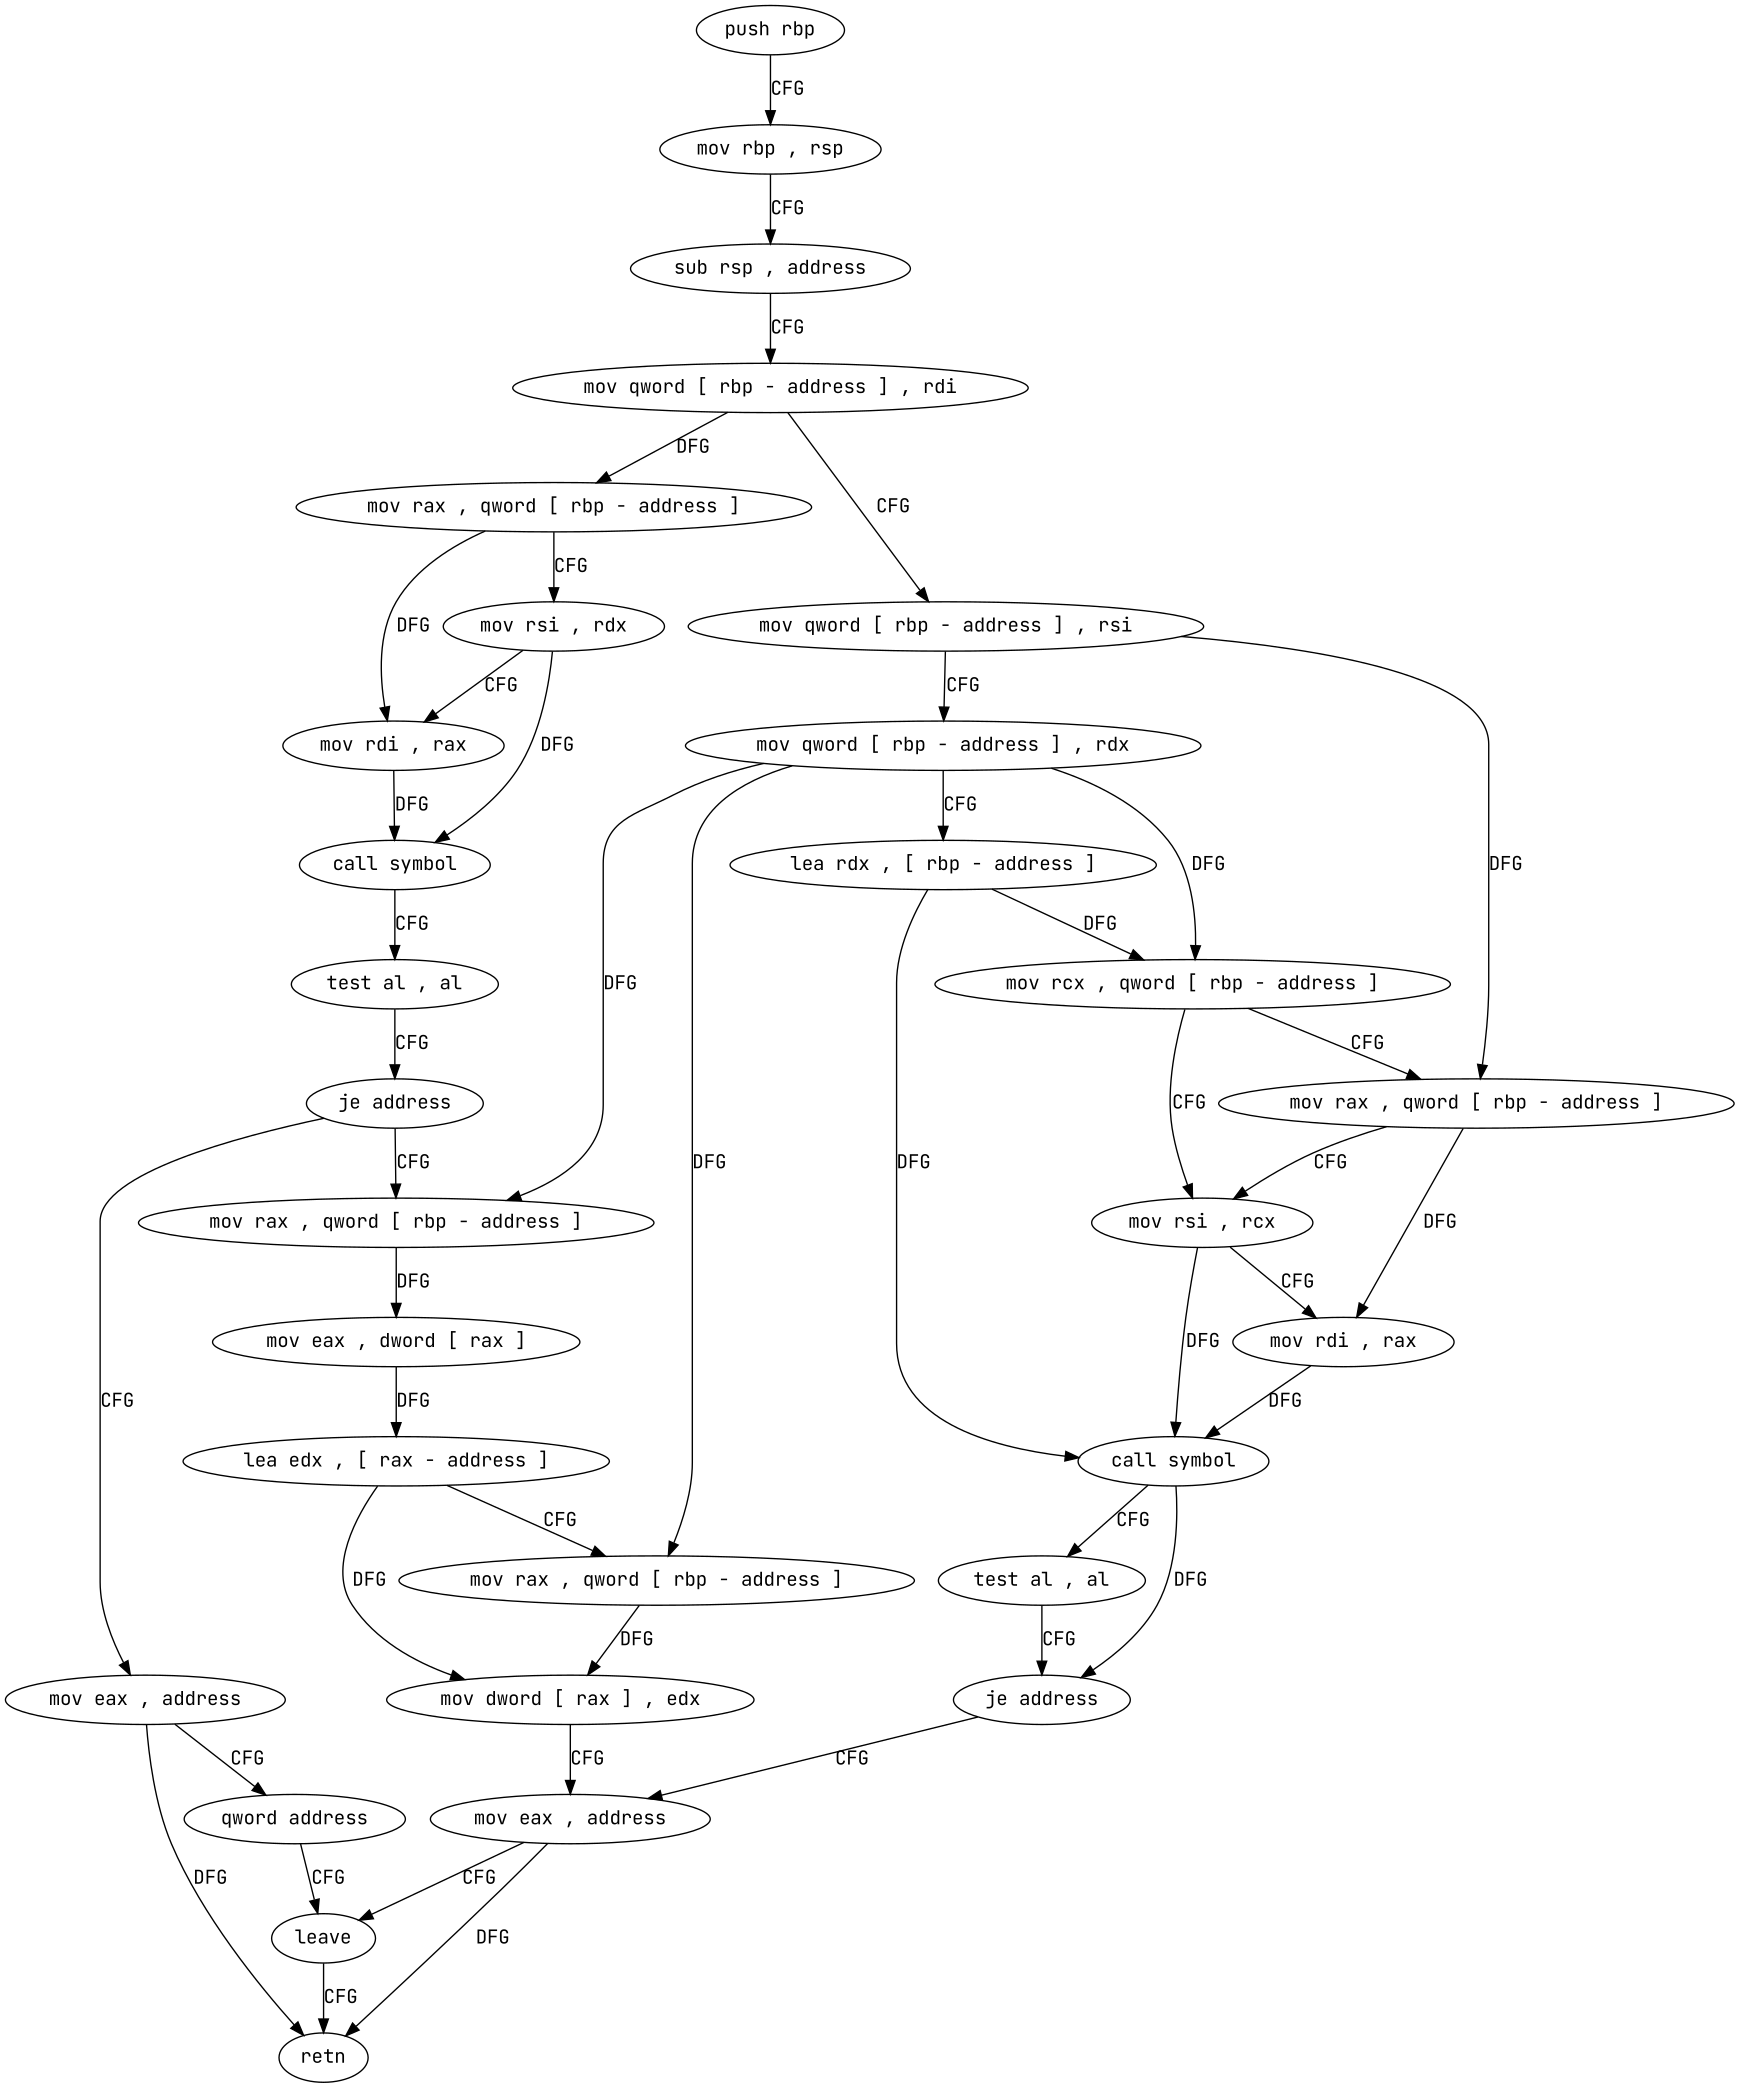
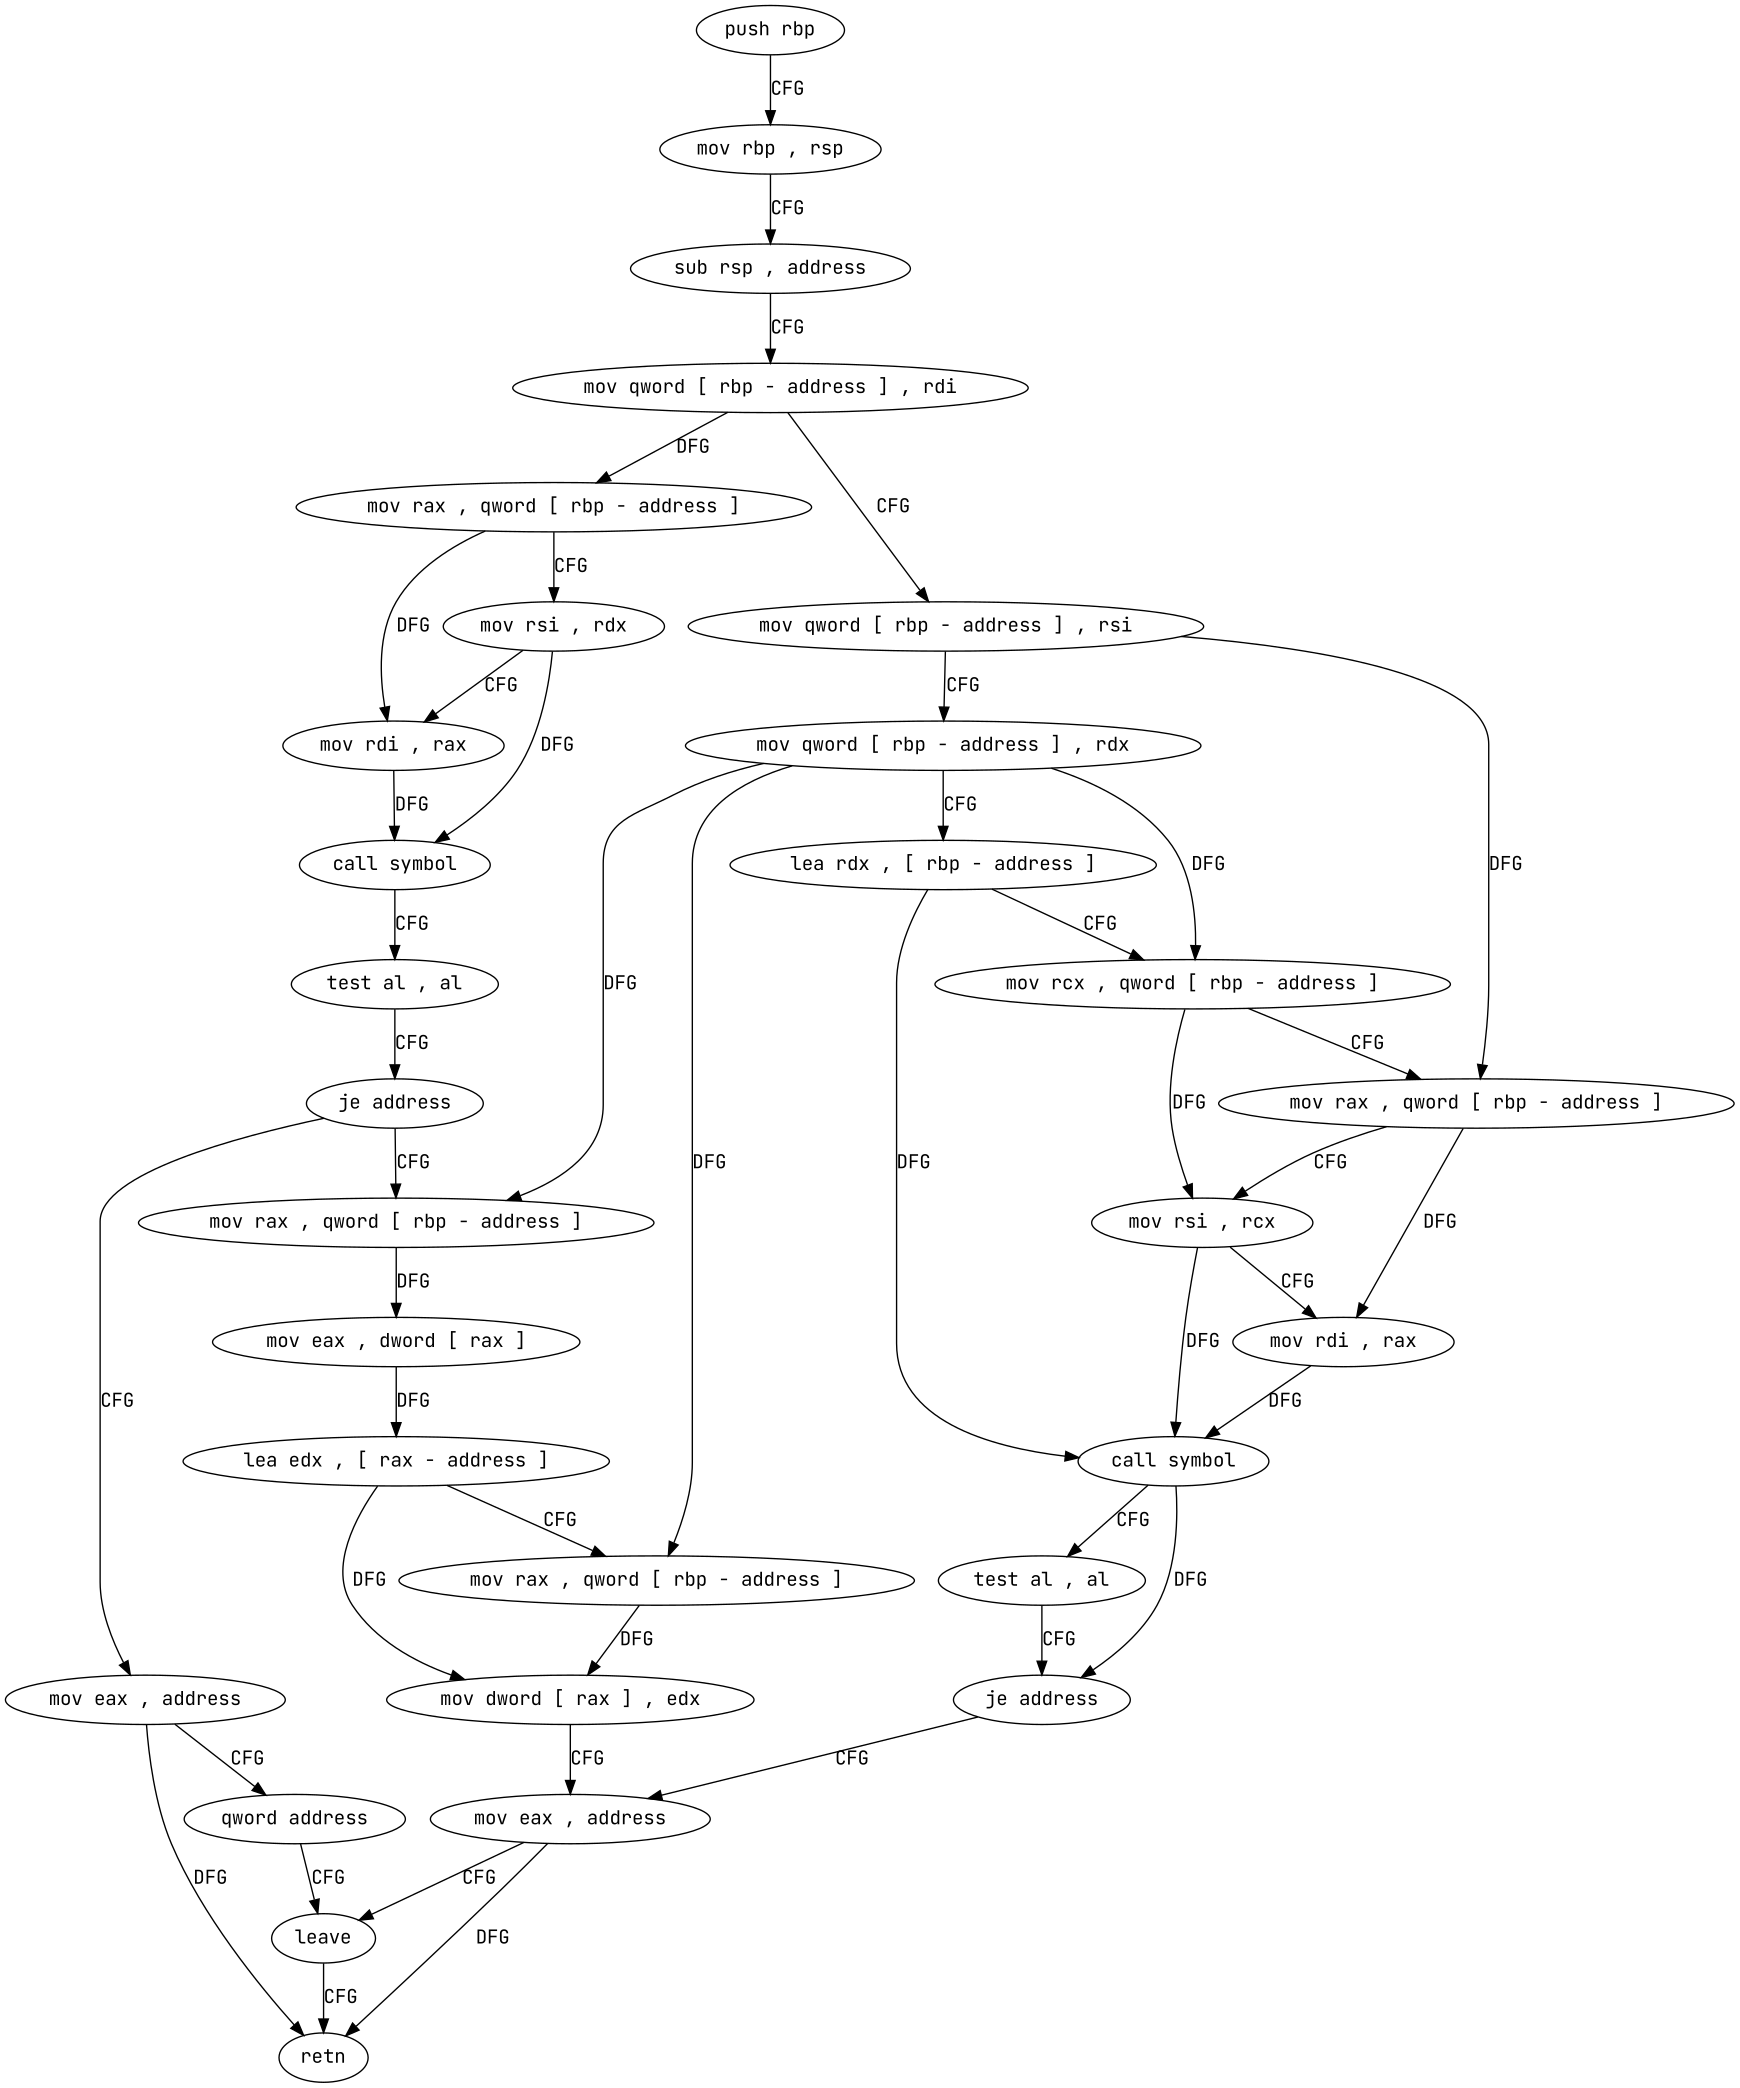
(1100, 925) -> (1100, 925)
(1189, 1104) -> (1189, 1104)
